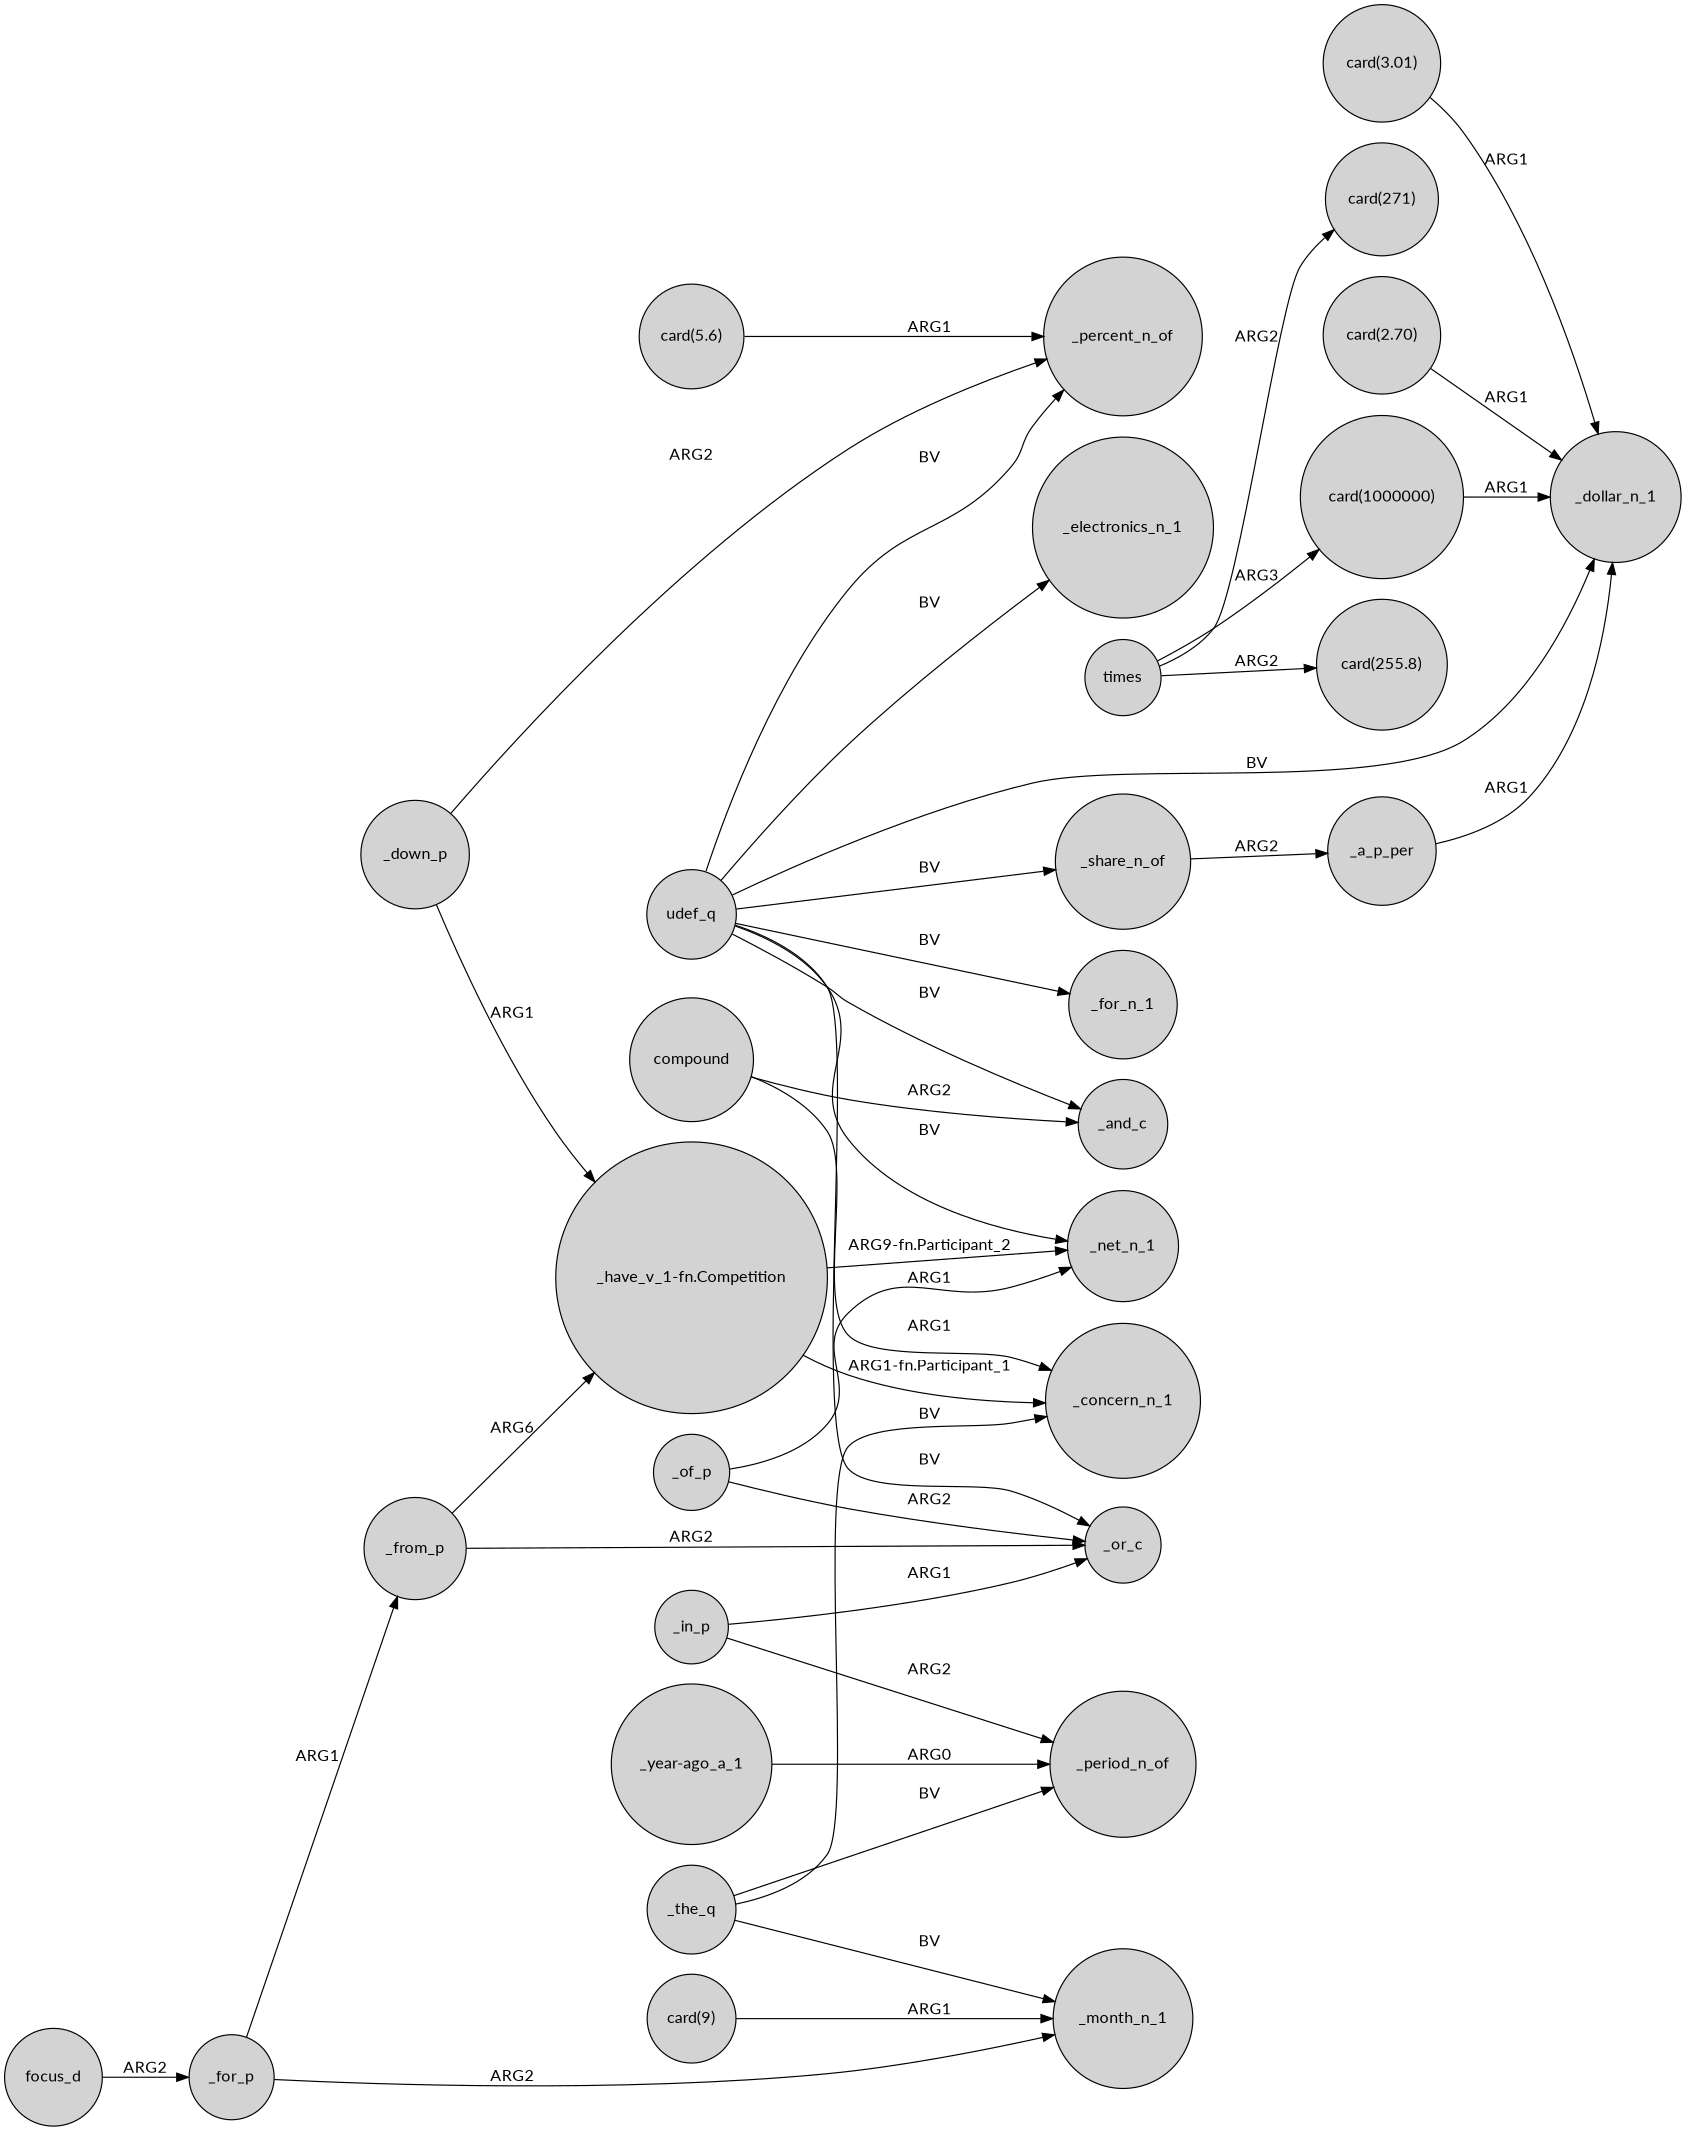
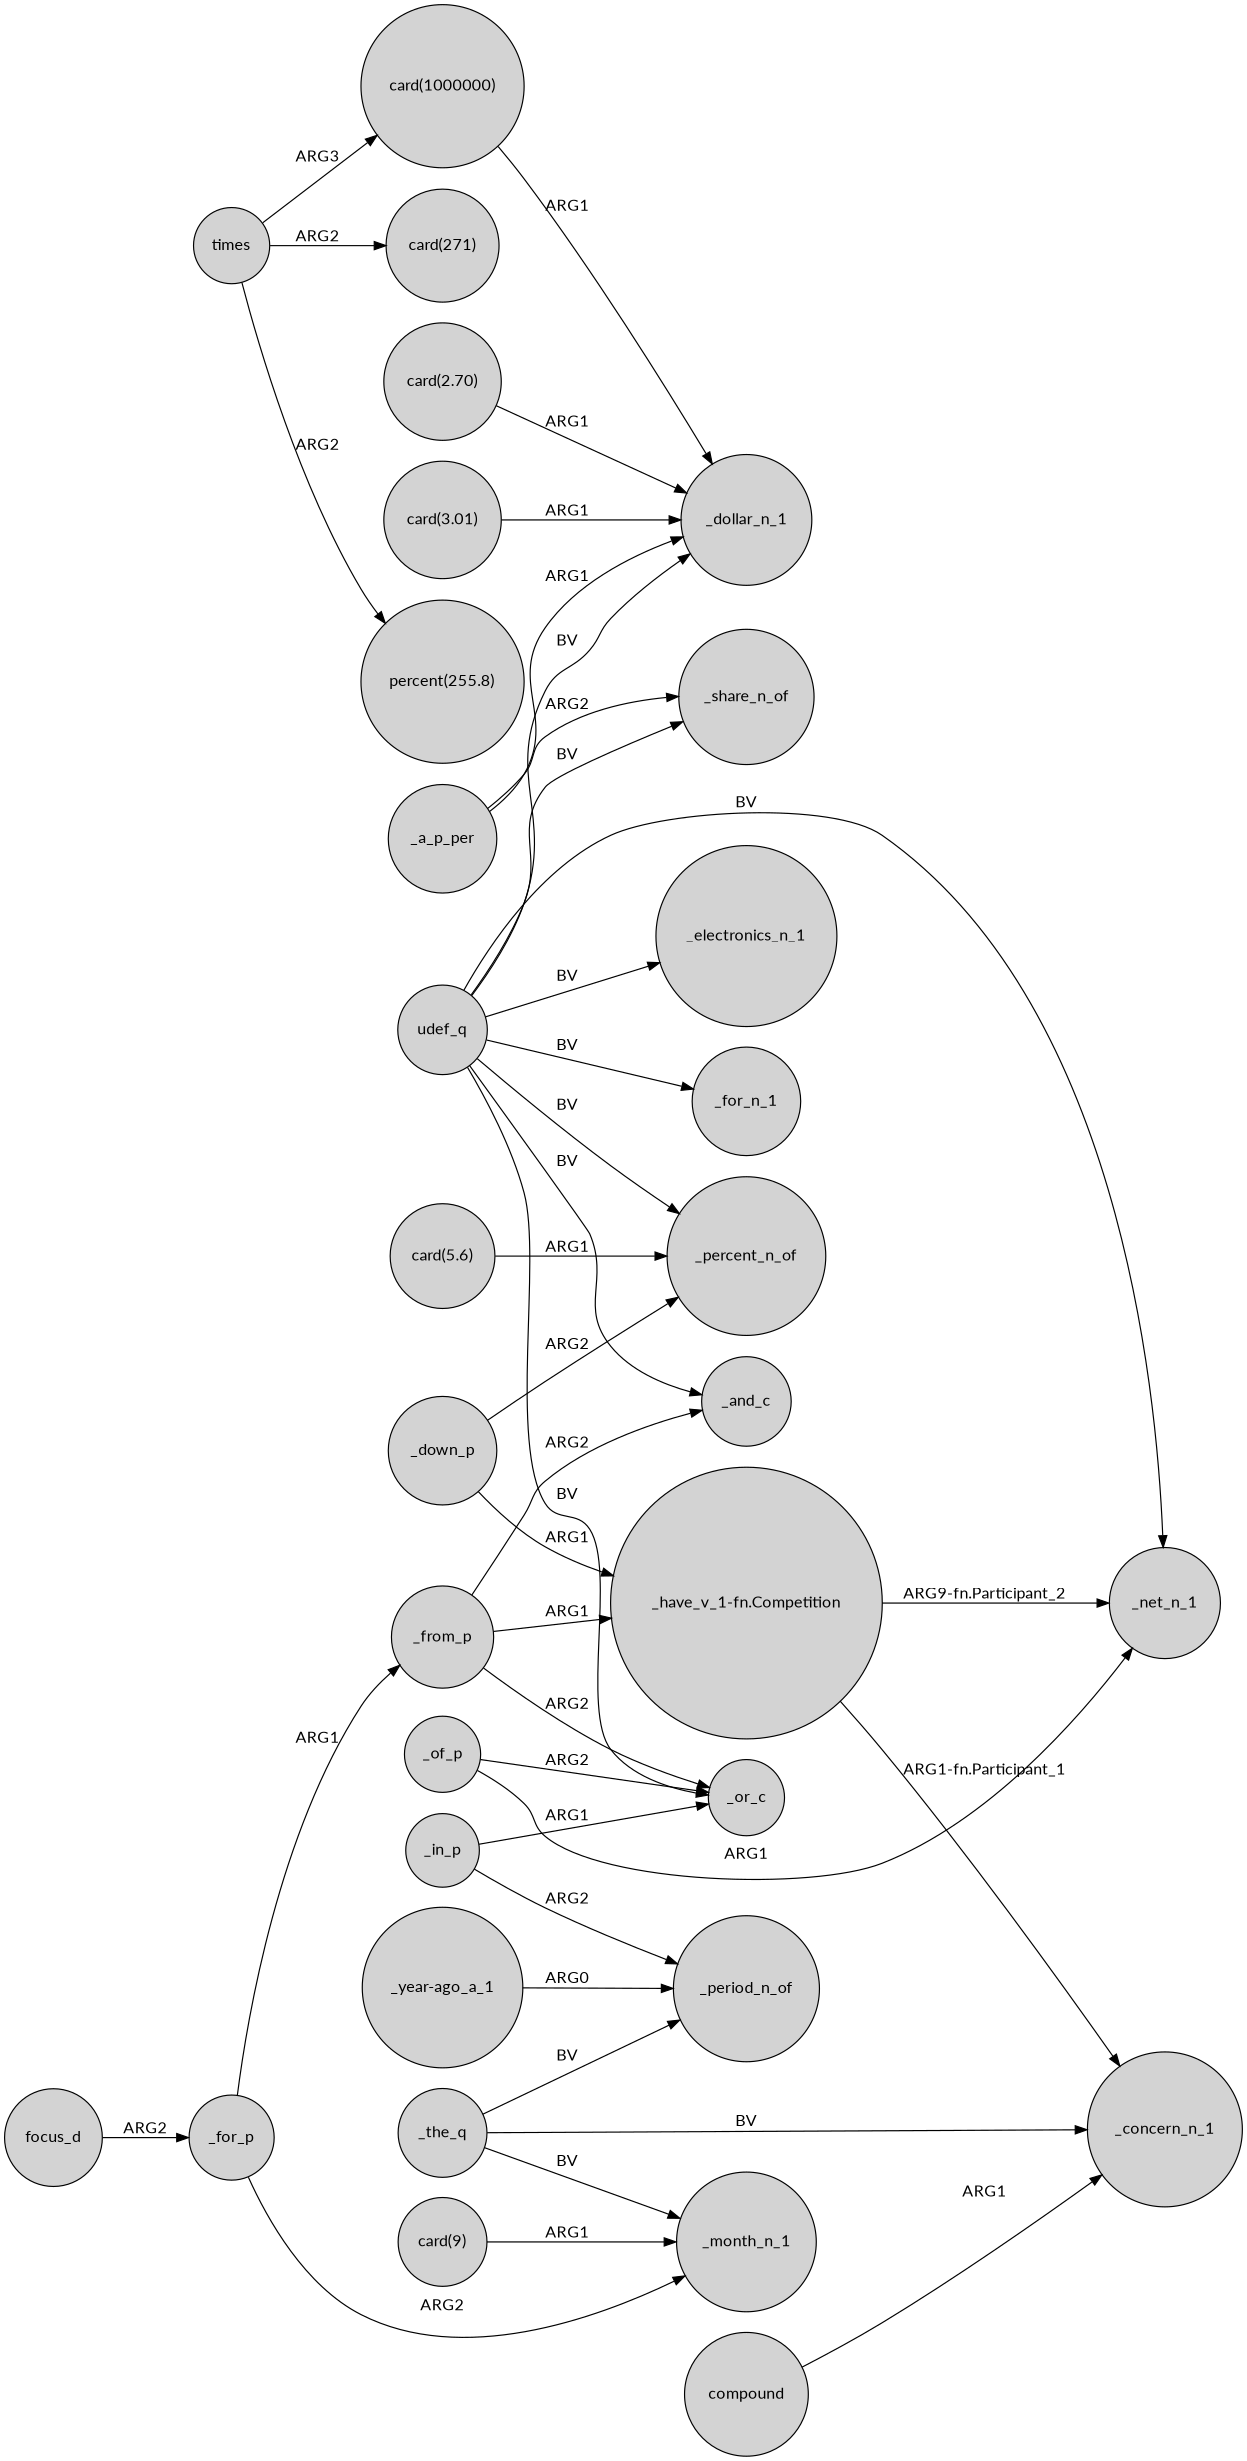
(1382, 665) -> (443, 682)
(1253, 856) -> (560, 727)
(907, 1108) -> (555, 1473)
(513, 1428) -> (567, 1612)
